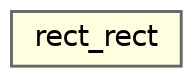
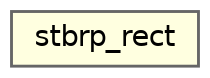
(96, 39) -> (105, 39)
